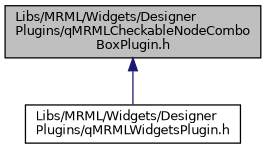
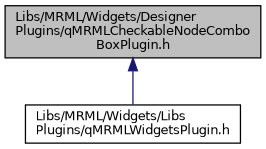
(133, 124) -> (133, 124)
